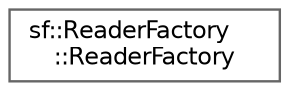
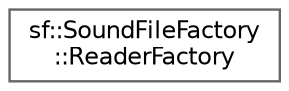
(145, 45) -> (145, 45)
